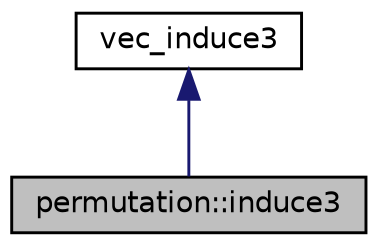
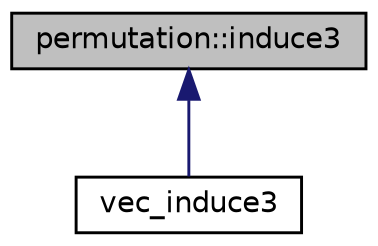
(189, 138) -> (189, 138)
